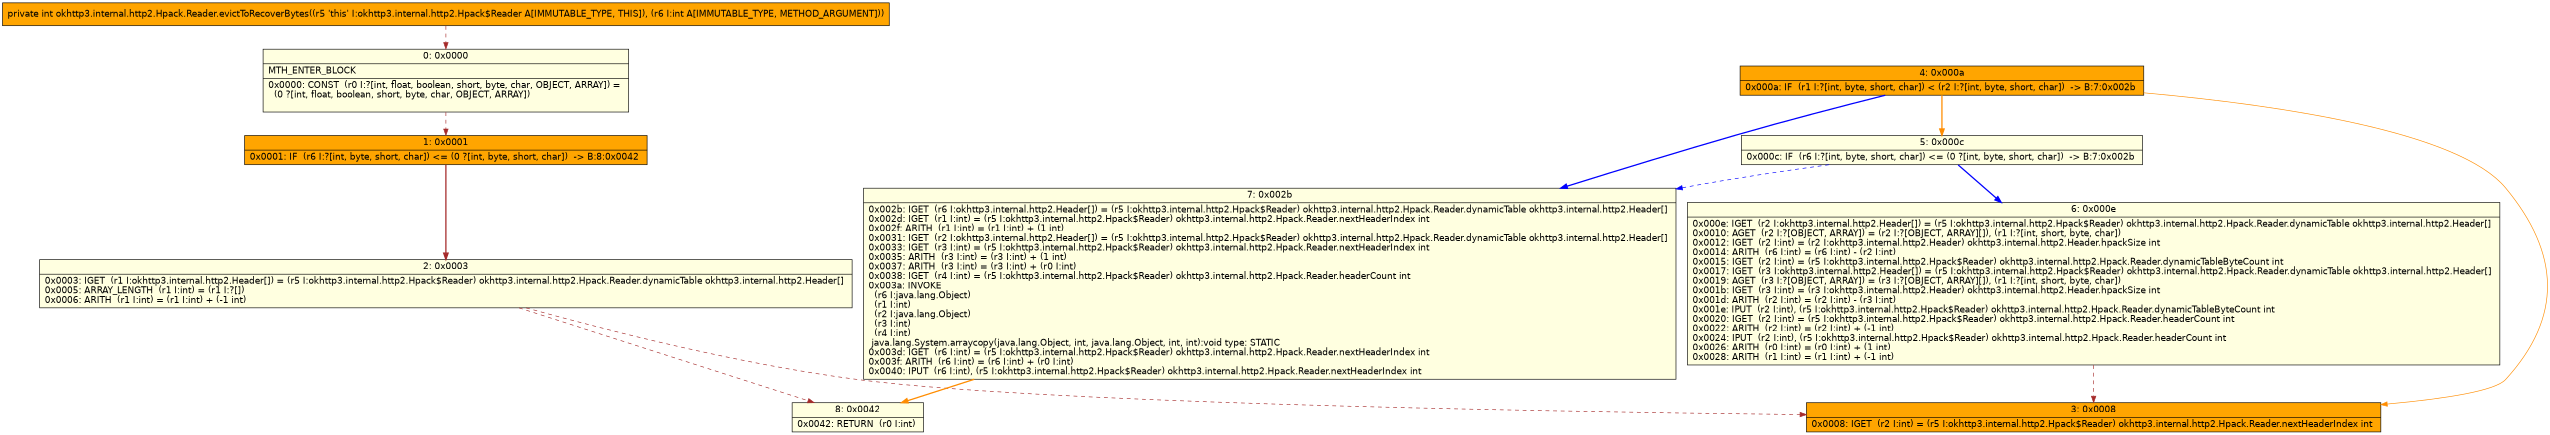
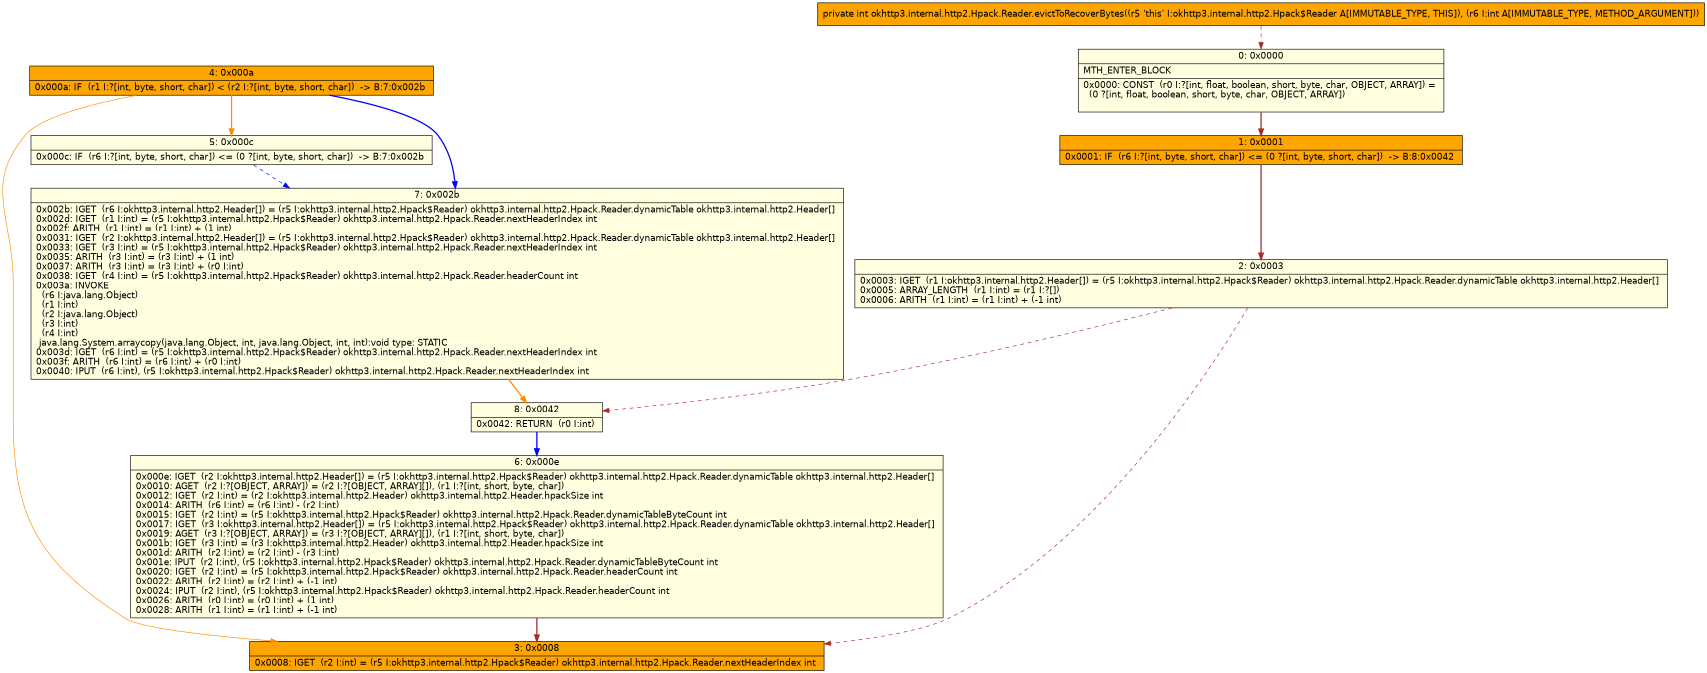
(446, 121) -> (1261, 121)
(1977, 182) -> (537, 440)
(2094, 381) -> (537, 626)
